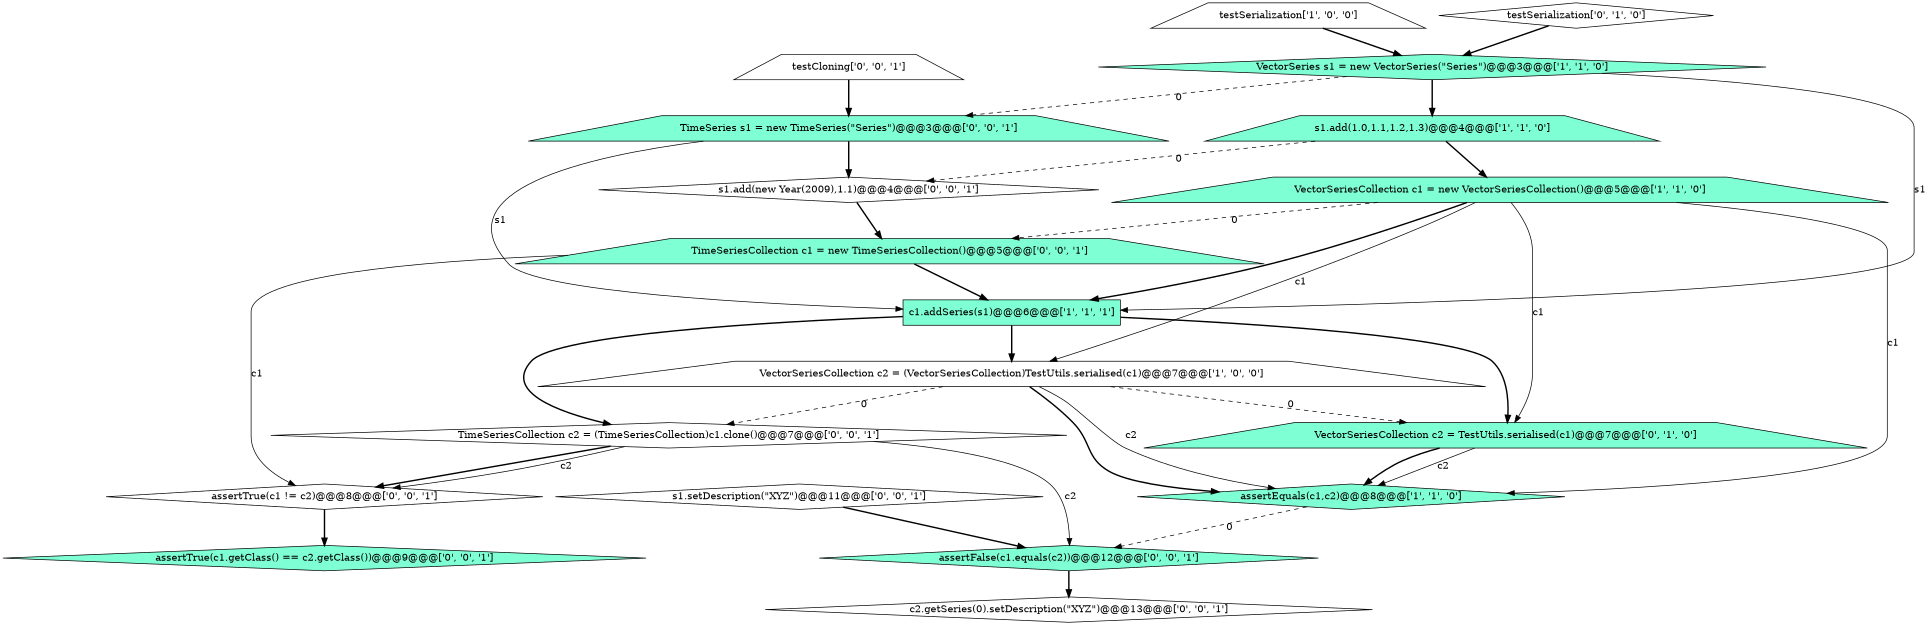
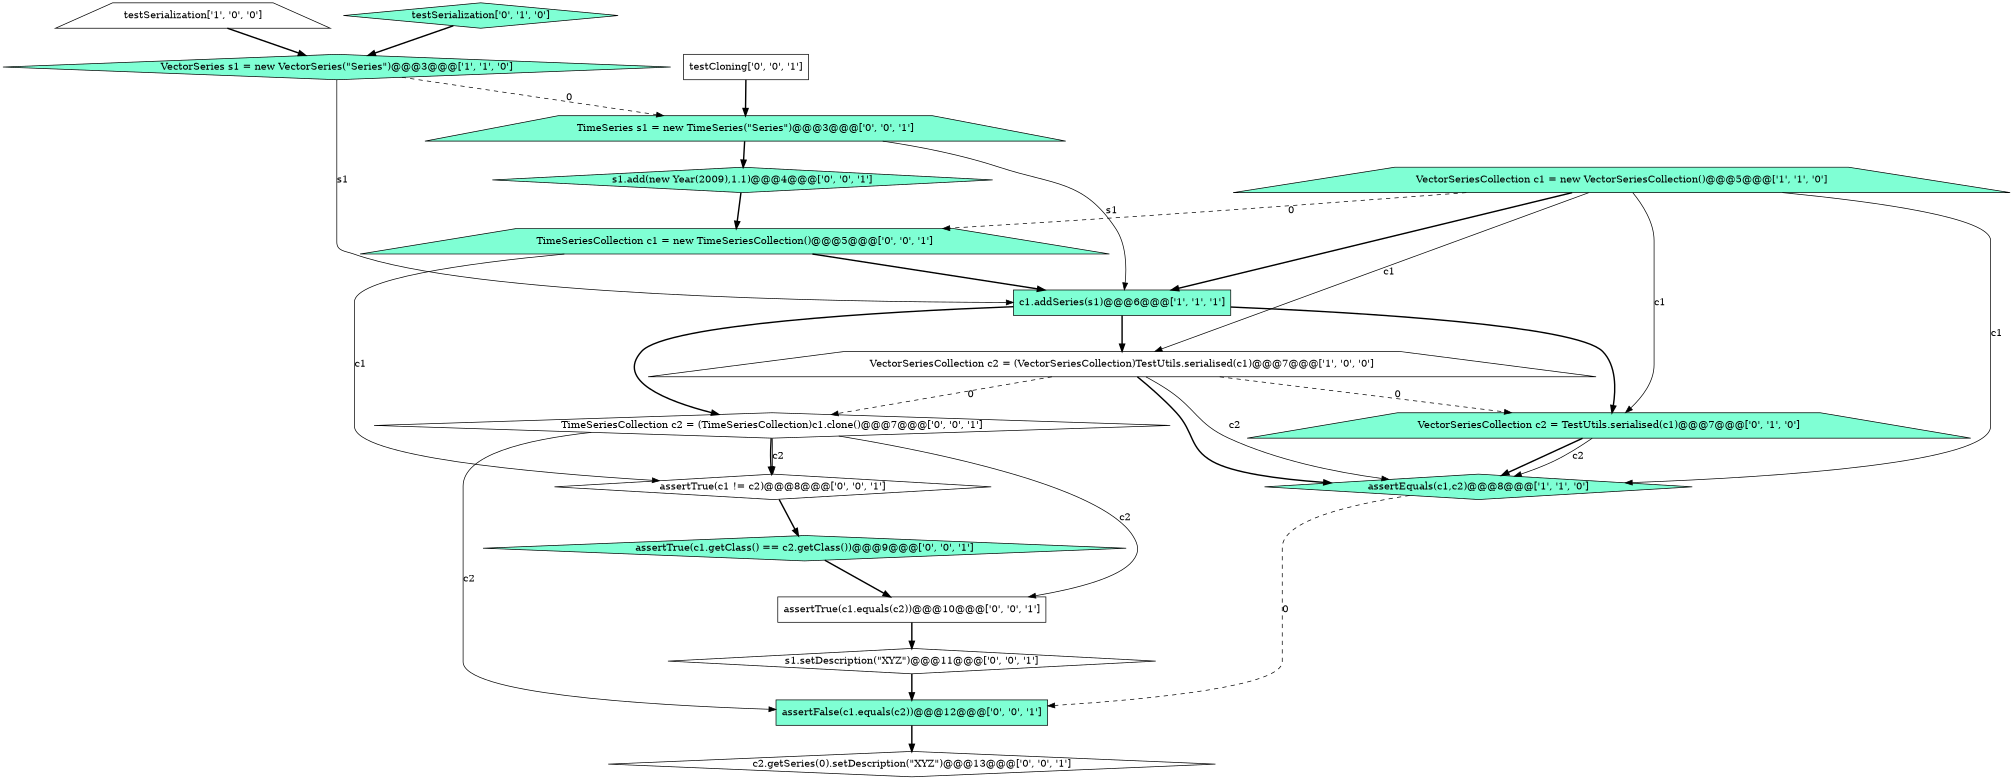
(1576, 16) -> (481, 16)
(849, 67) -> (746, 67)
(1432, 128) -> none
(849, 190) -> (743, 180)
(1069, 558) -> (912, 713)
none -> (912, 610)
